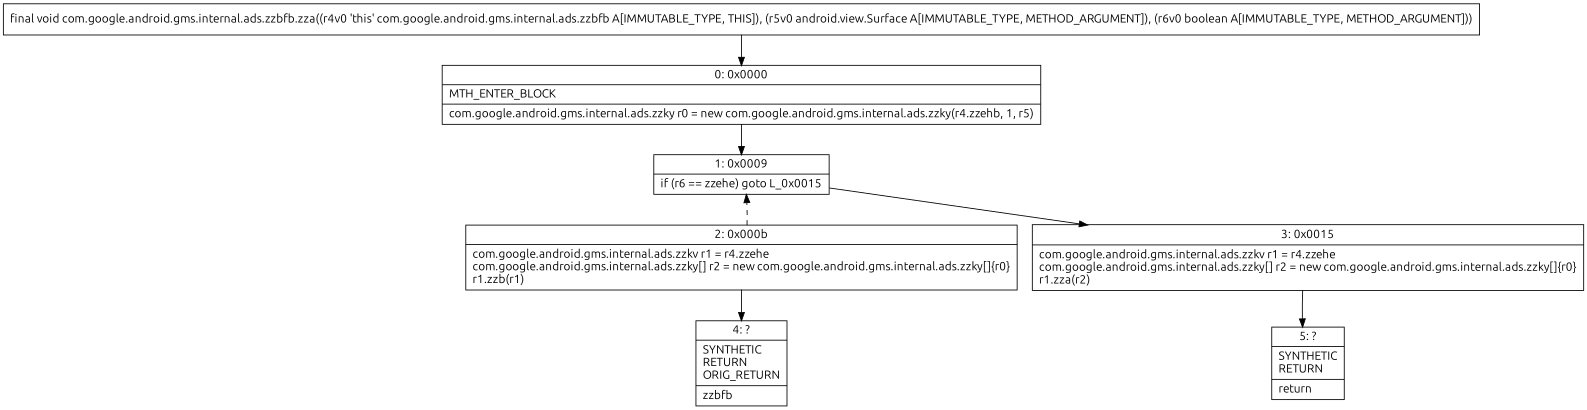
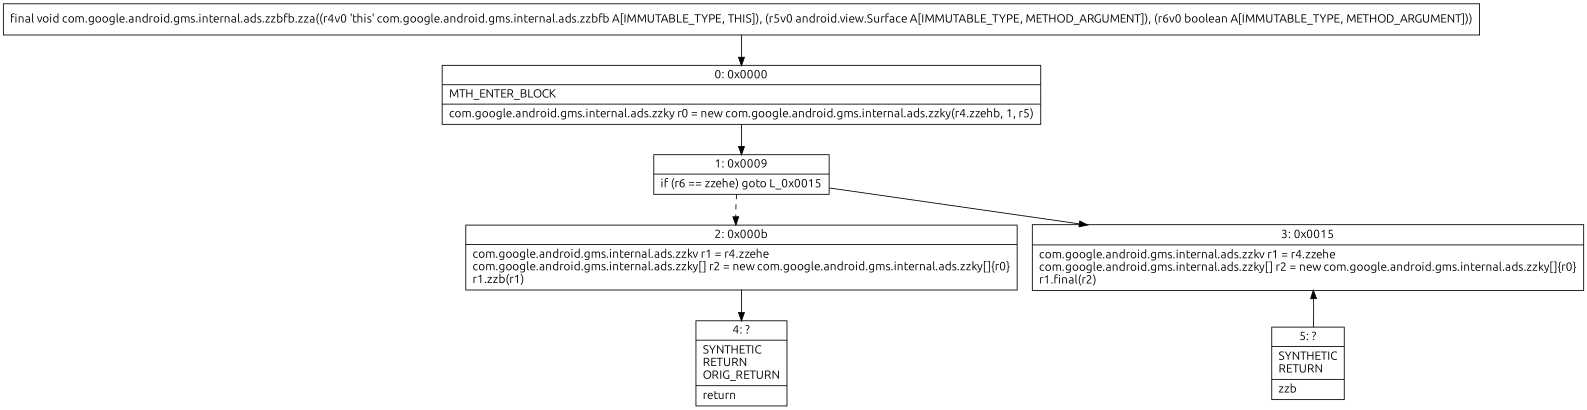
(747, 214) -> (736, 205)
(1065, 280) -> (1068, 280)
(1302, 304) -> (1314, 313)
(1295, 389) -> (1288, 389)
(718, 395) -> (720, 395)
